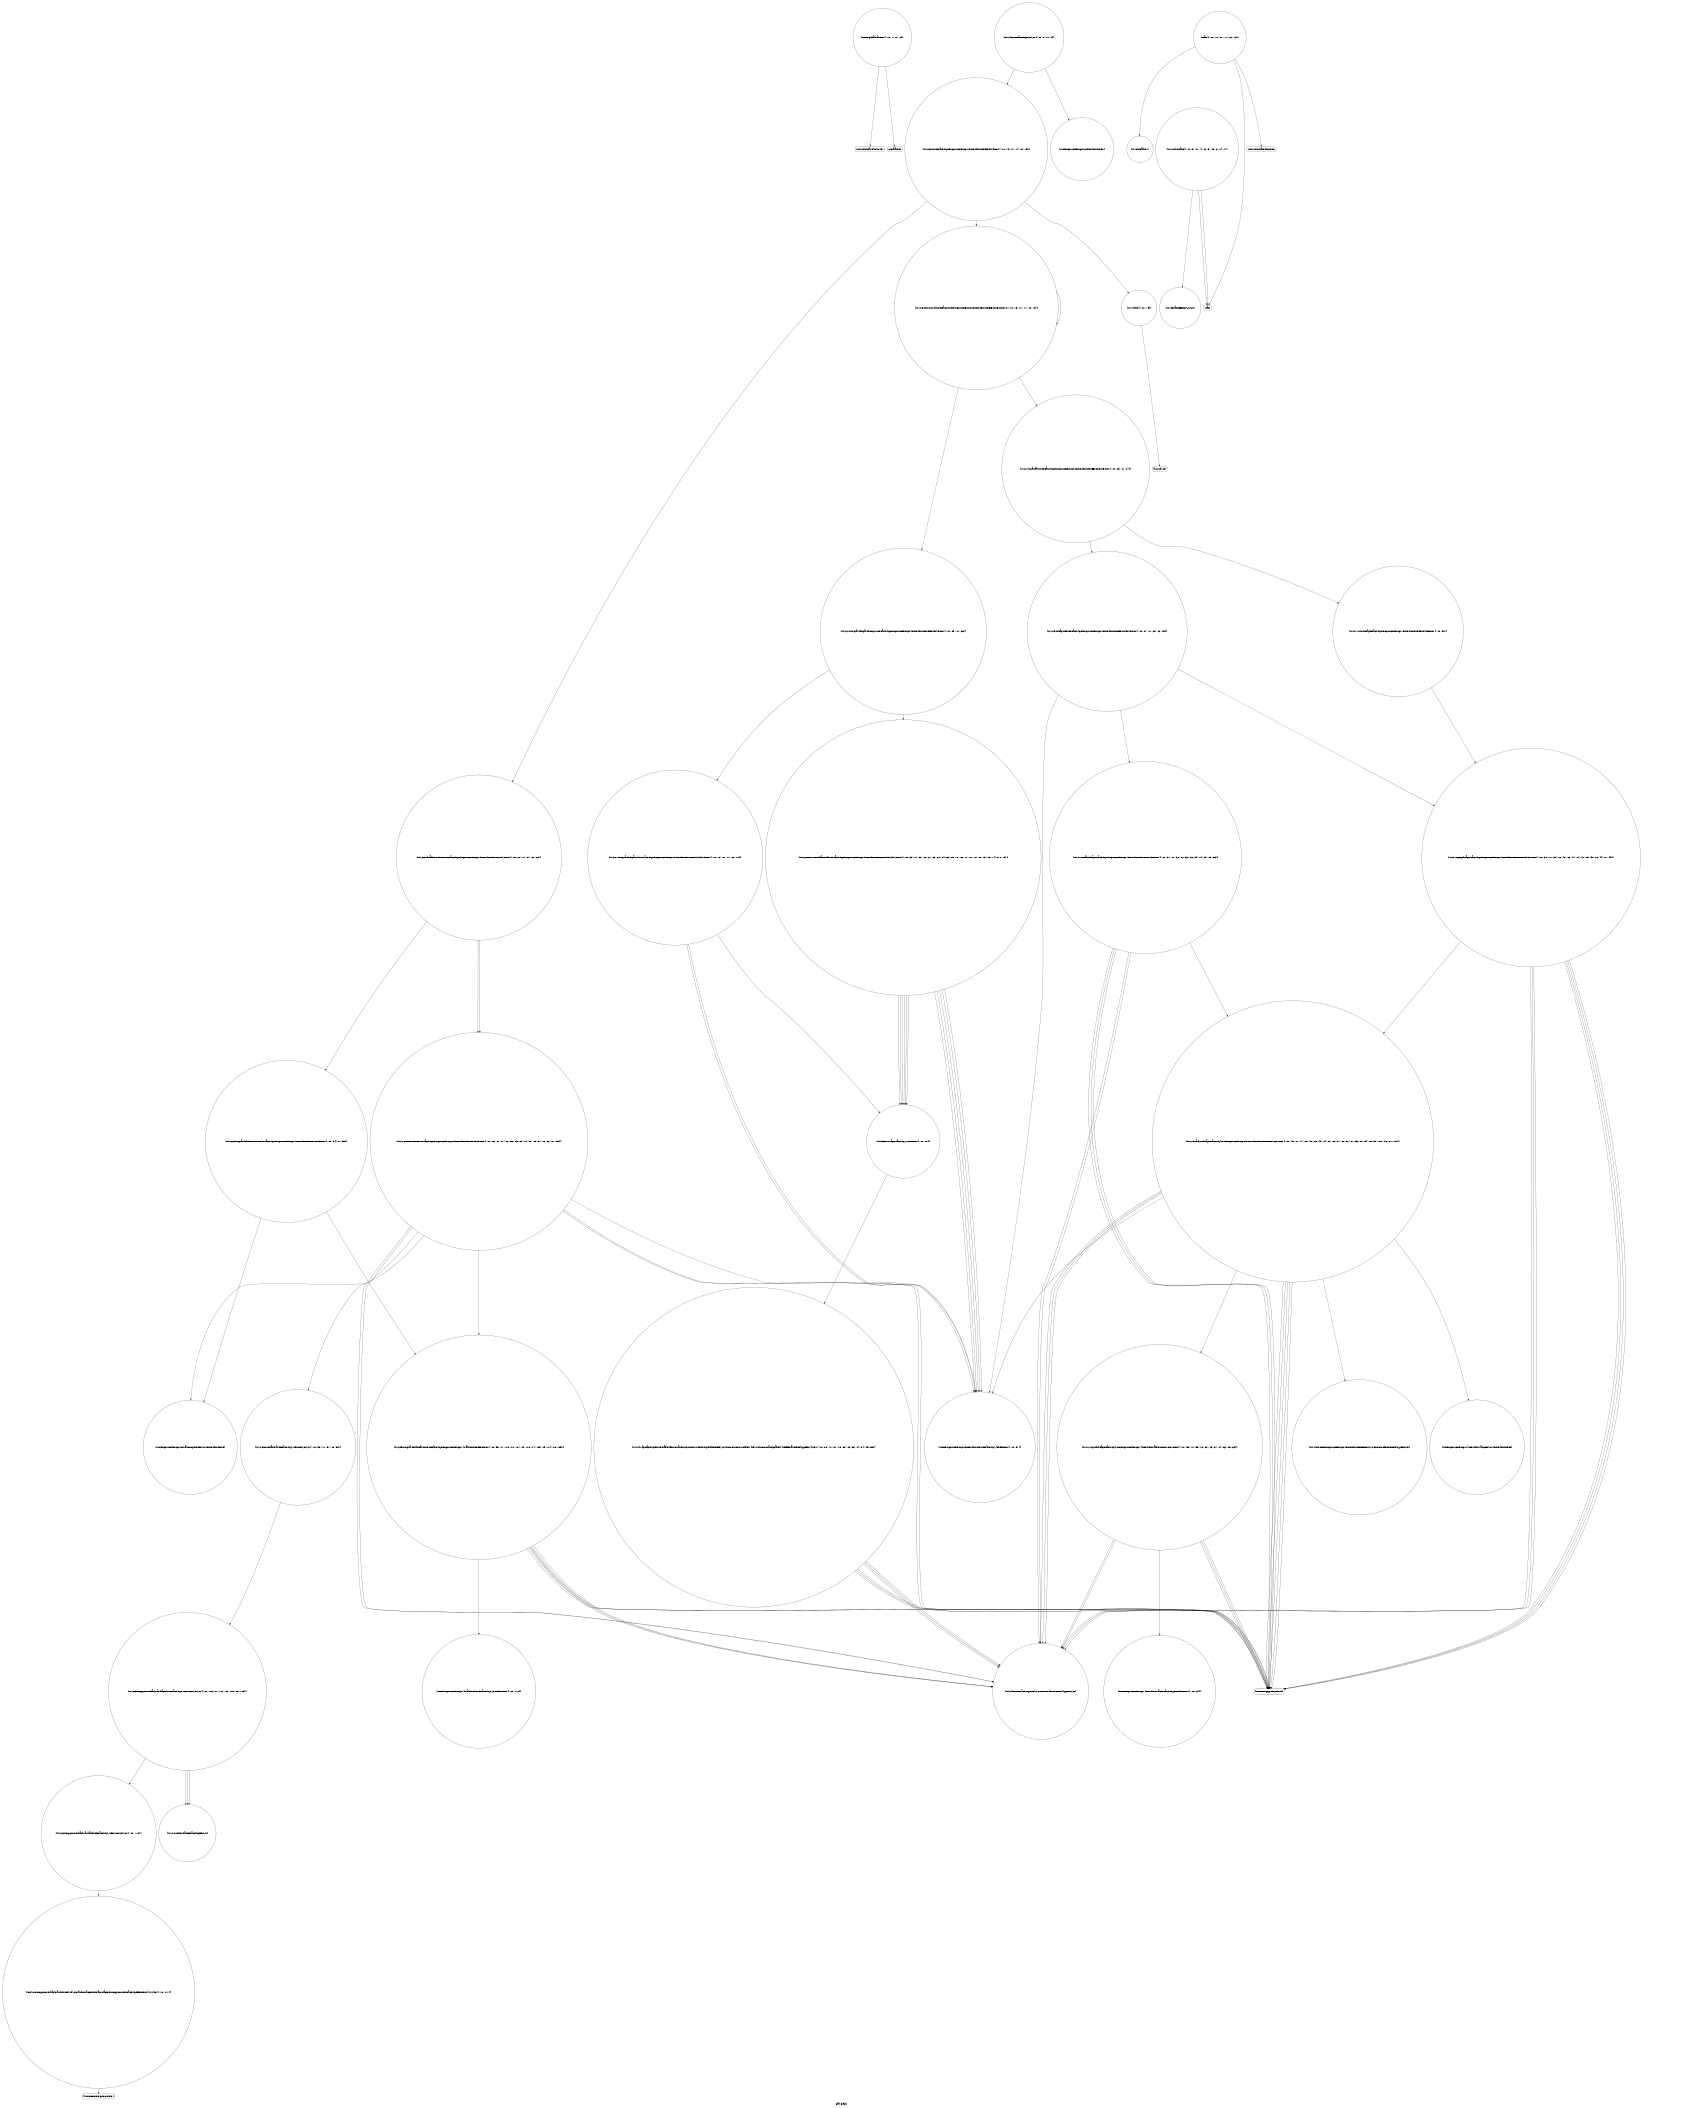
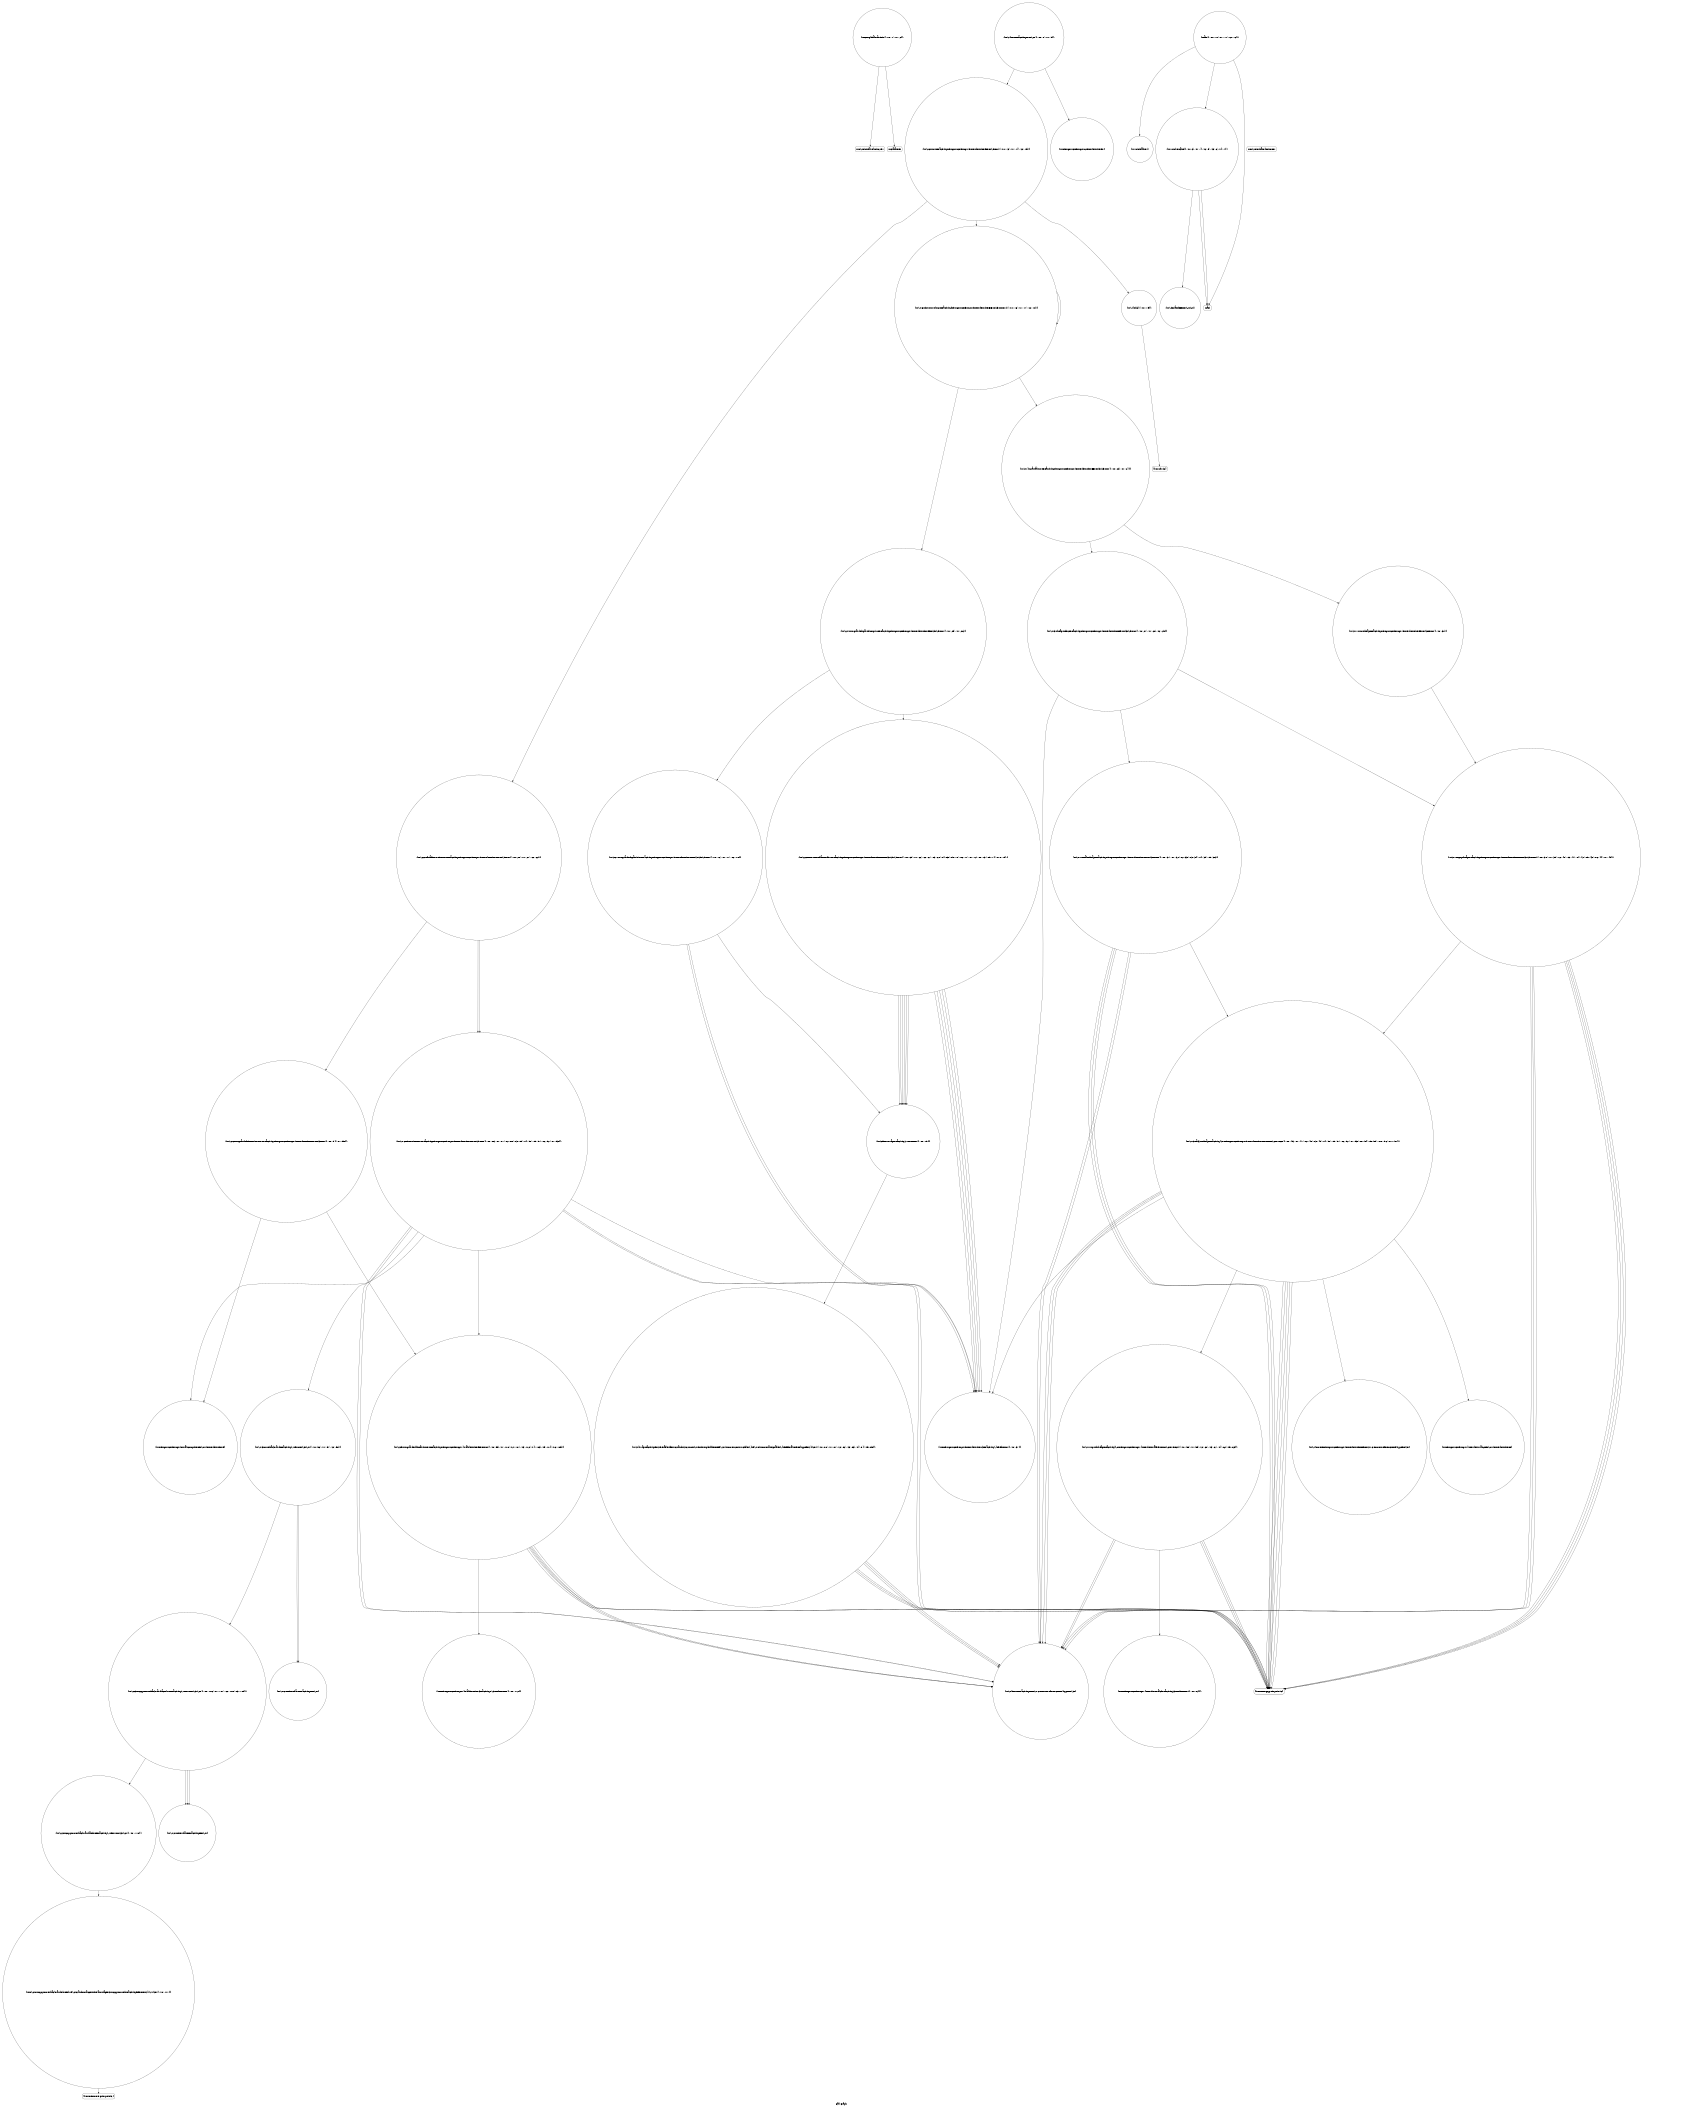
(1252, 101) -> (1210, 85)
none -> (298, 1691)
